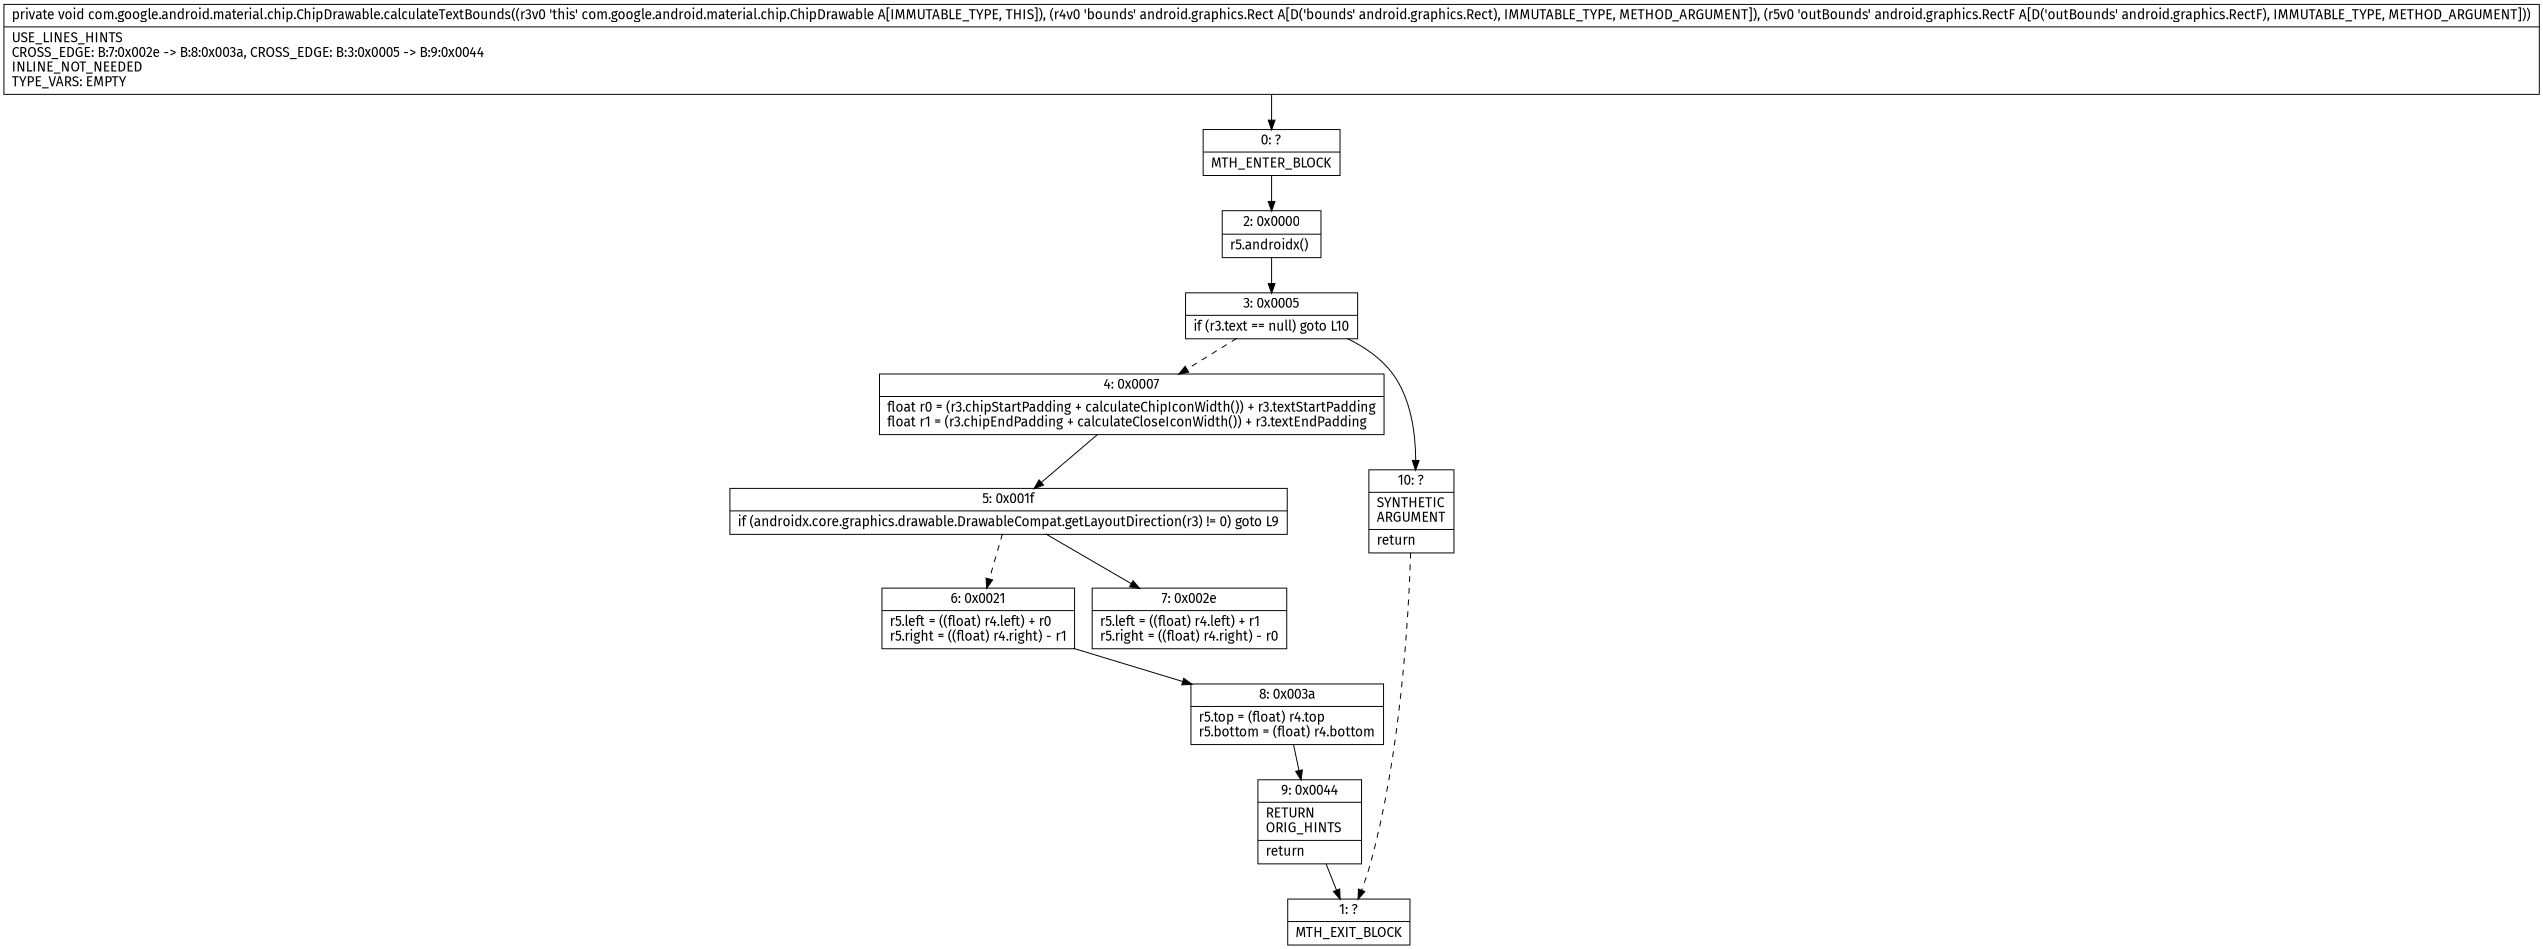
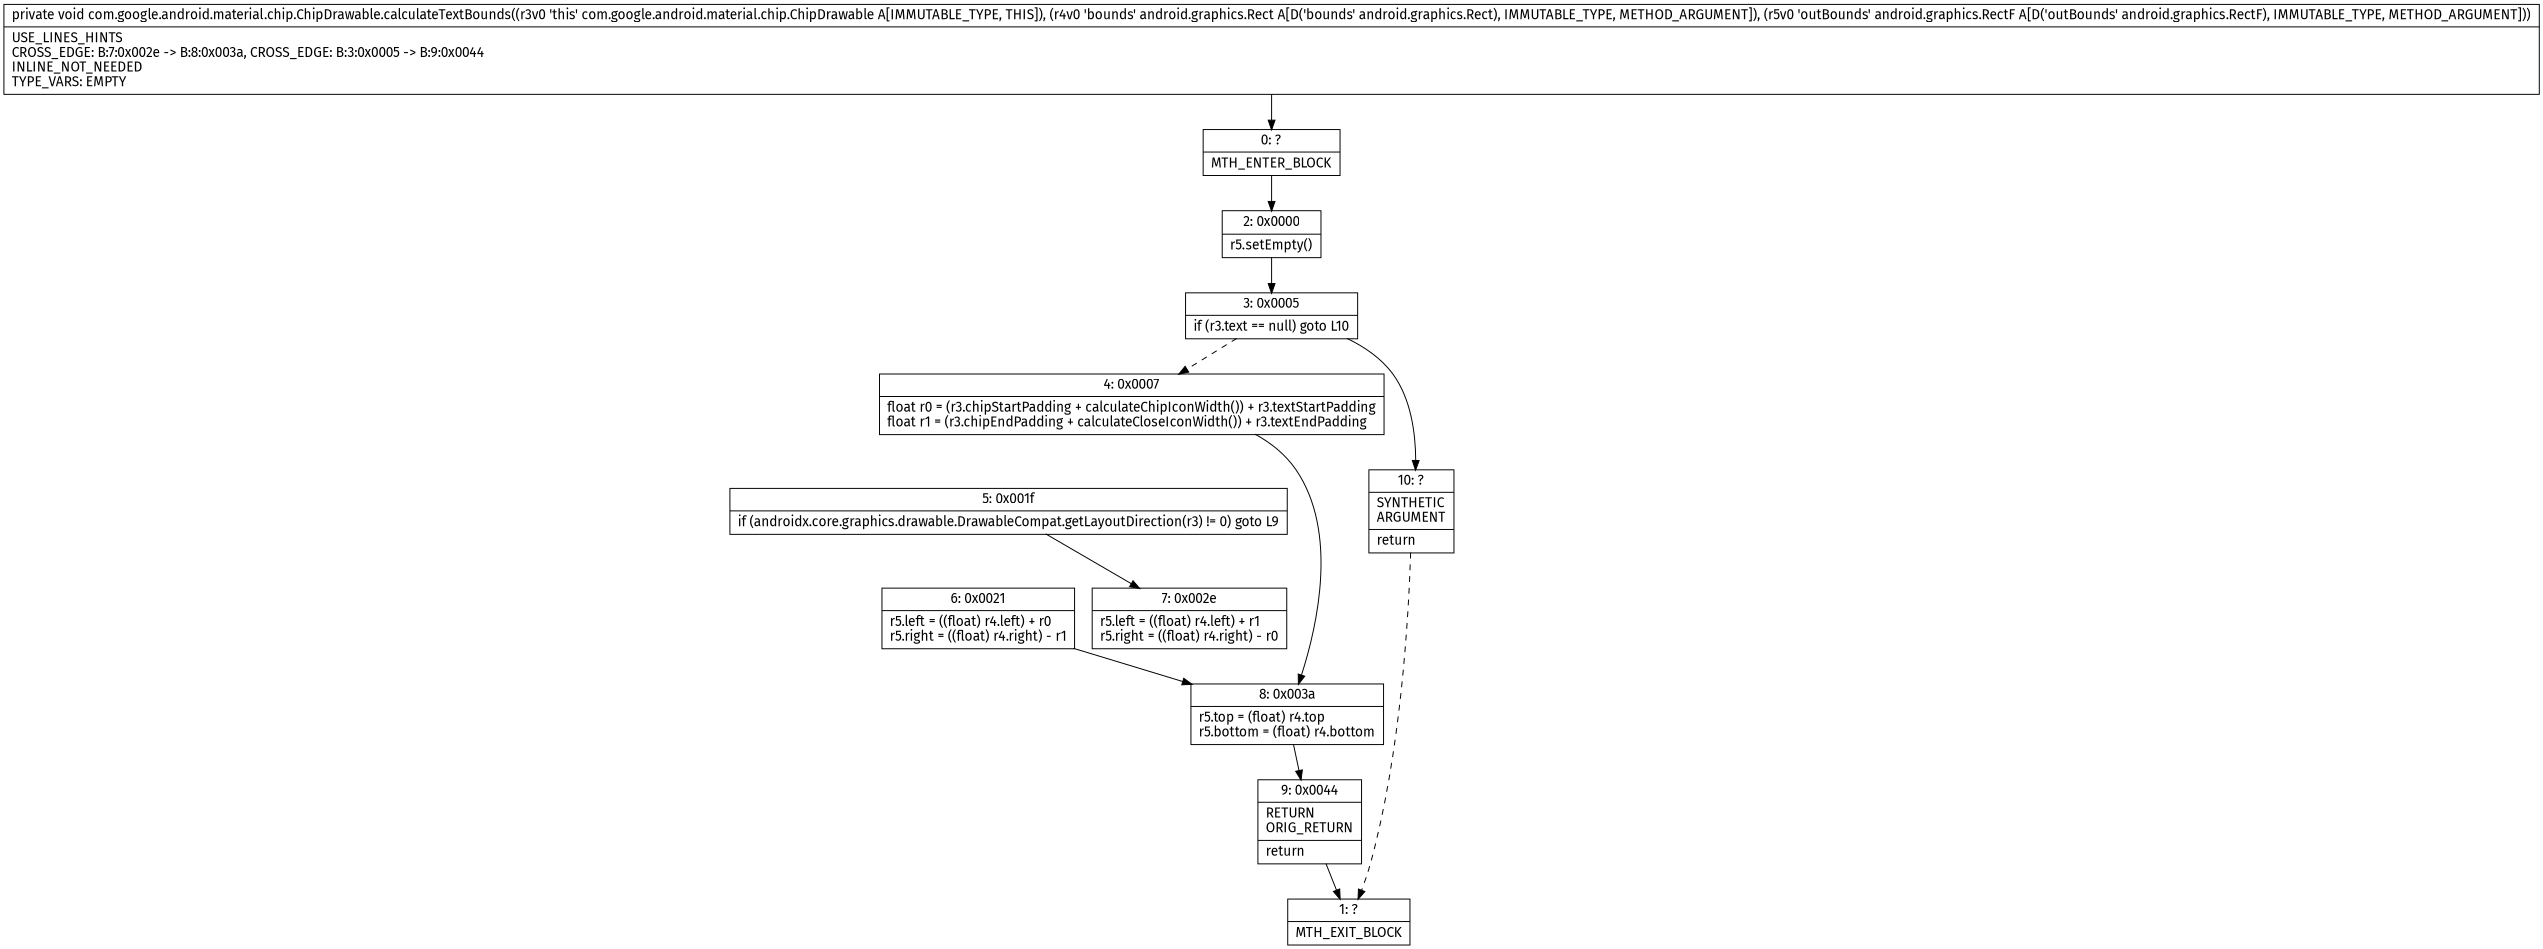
(1270, 245) -> (1272, 245)
(1070, 458) -> (1320, 544)
(996, 556) -> none
(1304, 828) -> (1310, 828)
